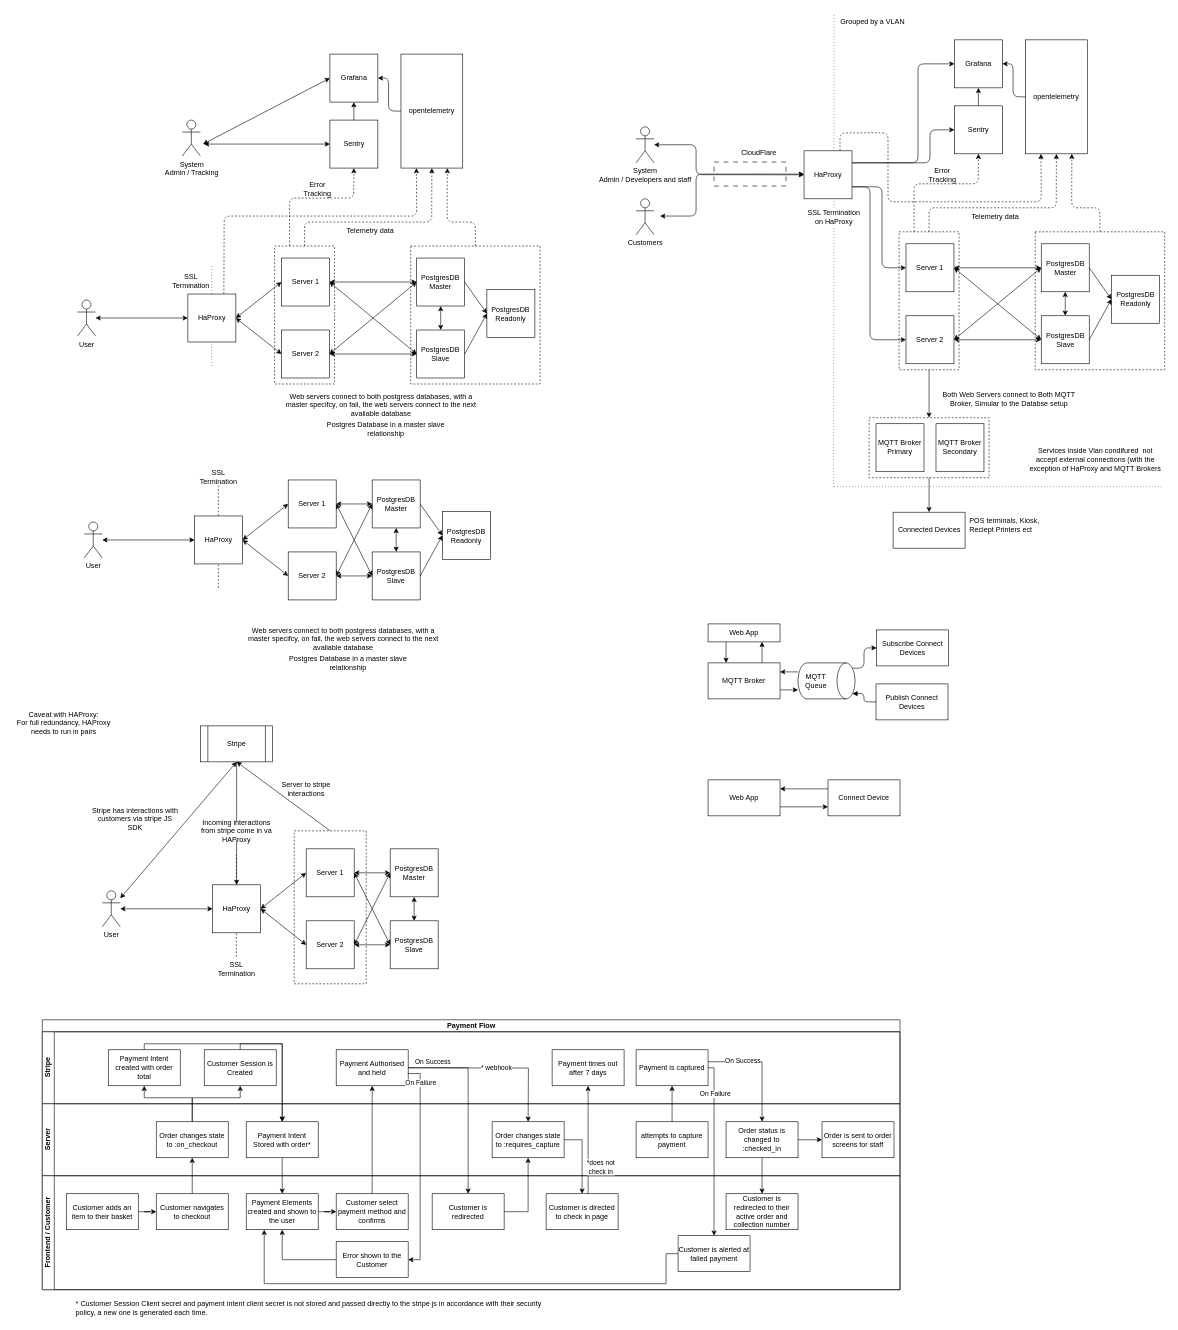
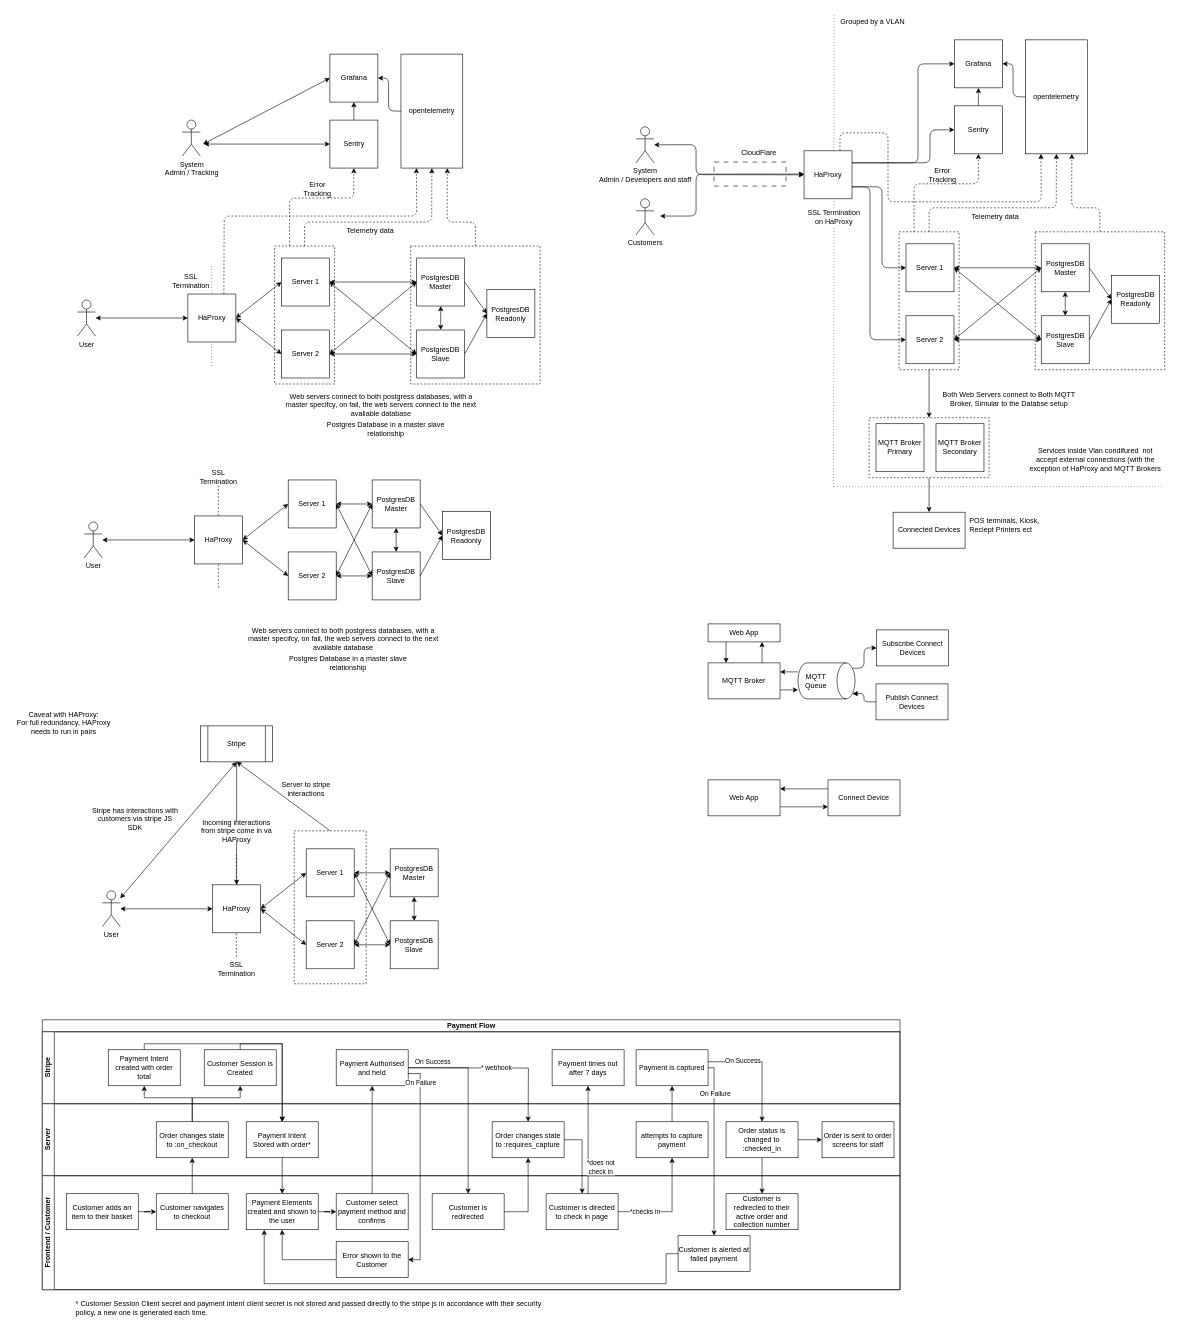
none -> (645, 1212)
